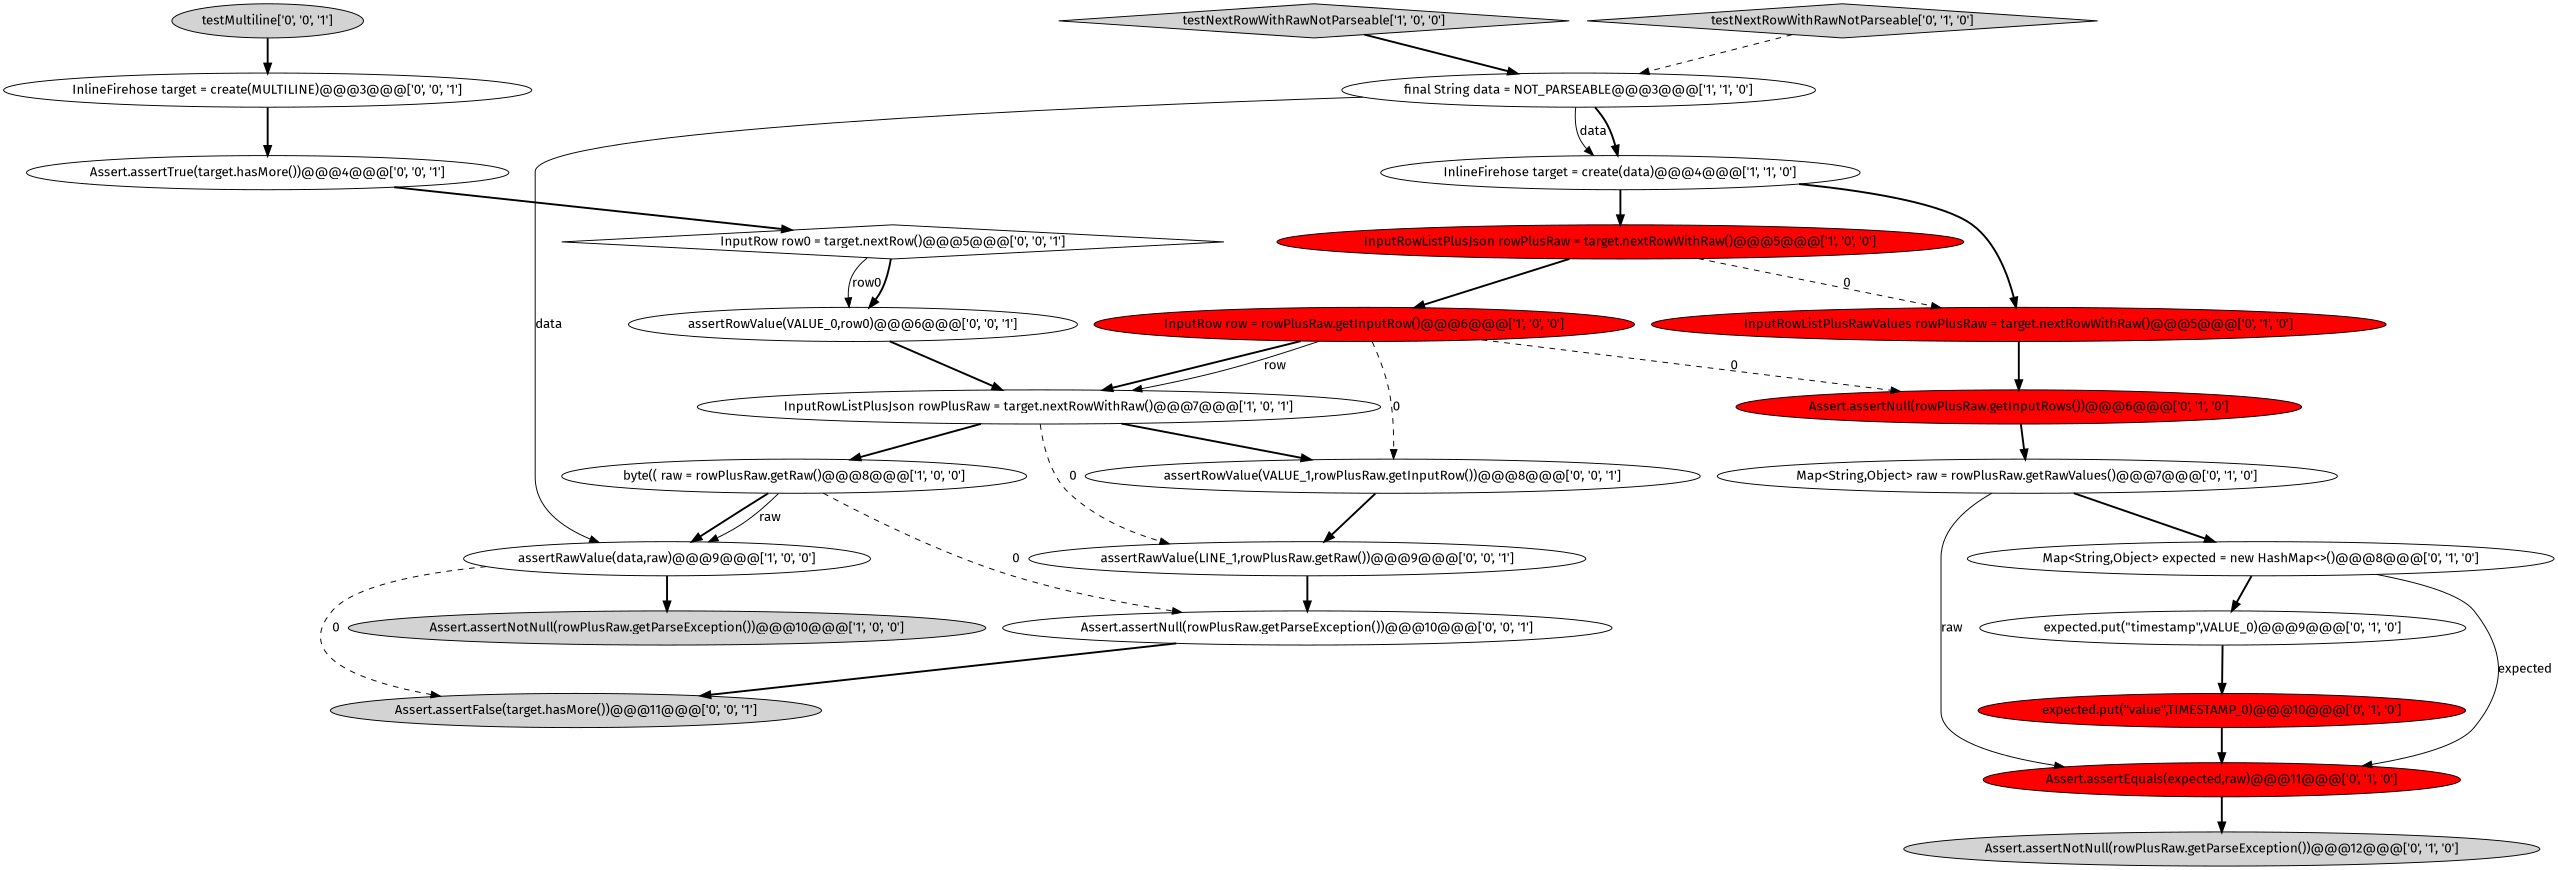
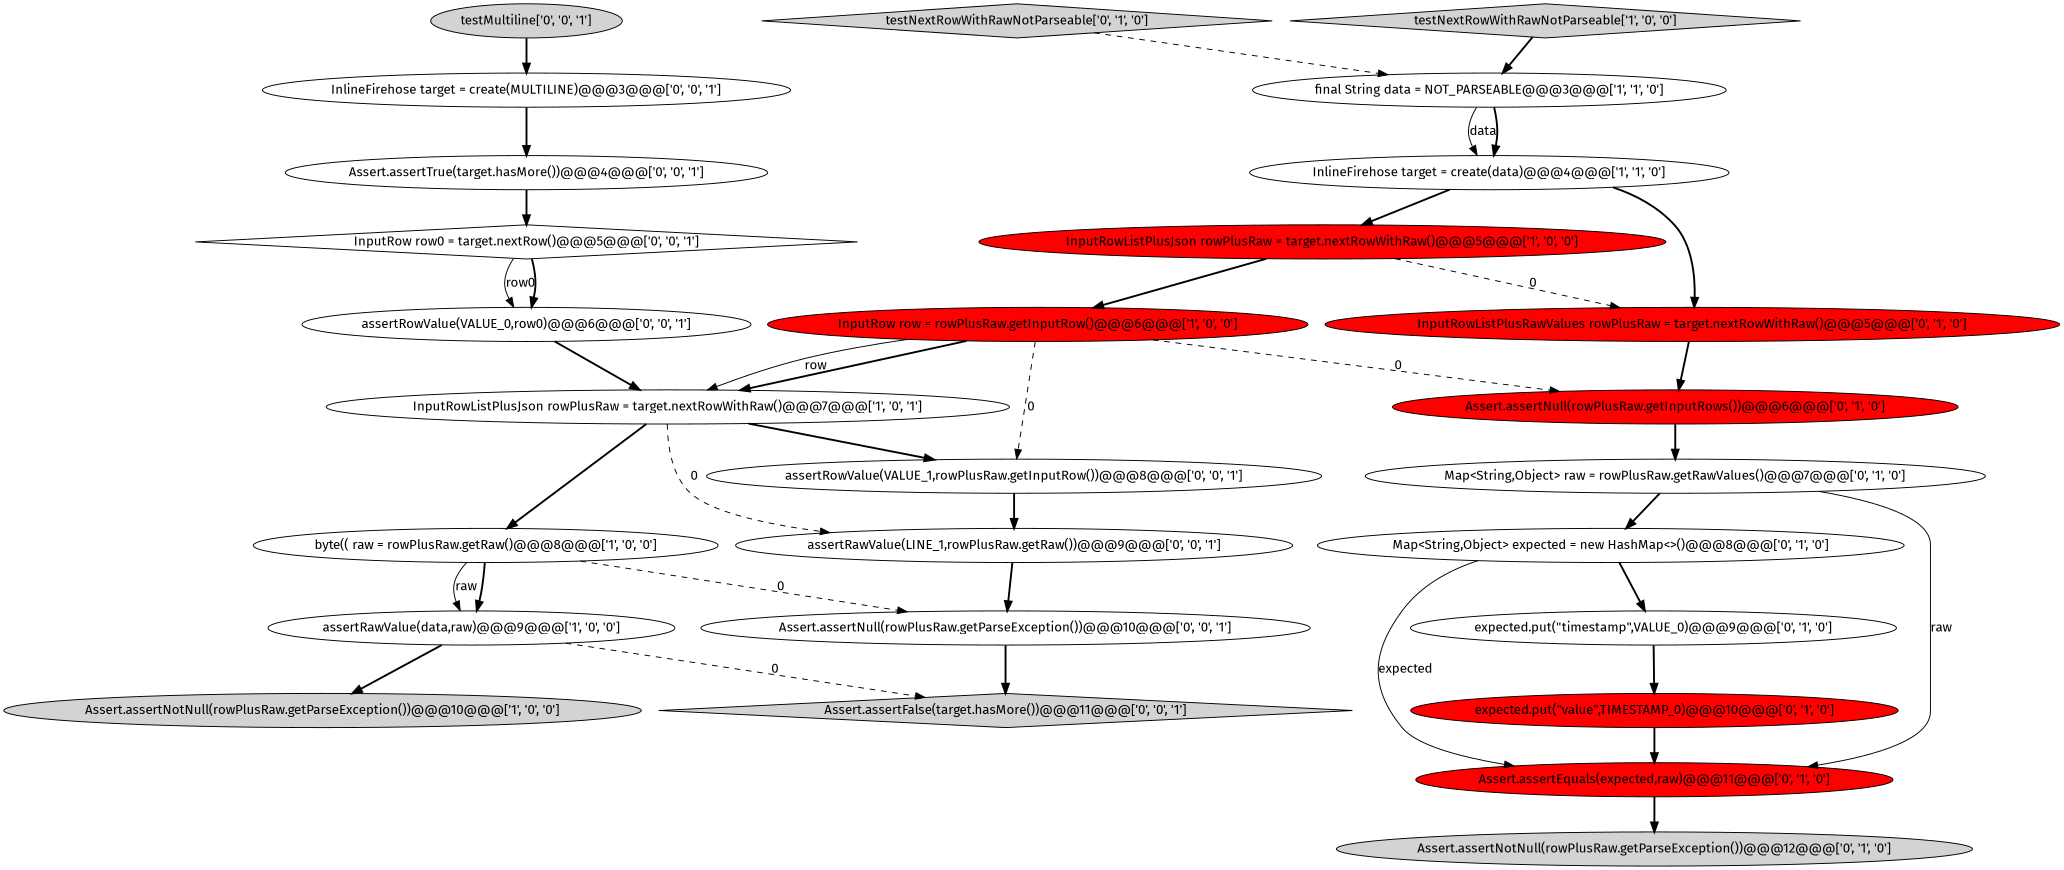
(750, 130) -> none
(576, 711) -> (1006, 711)
